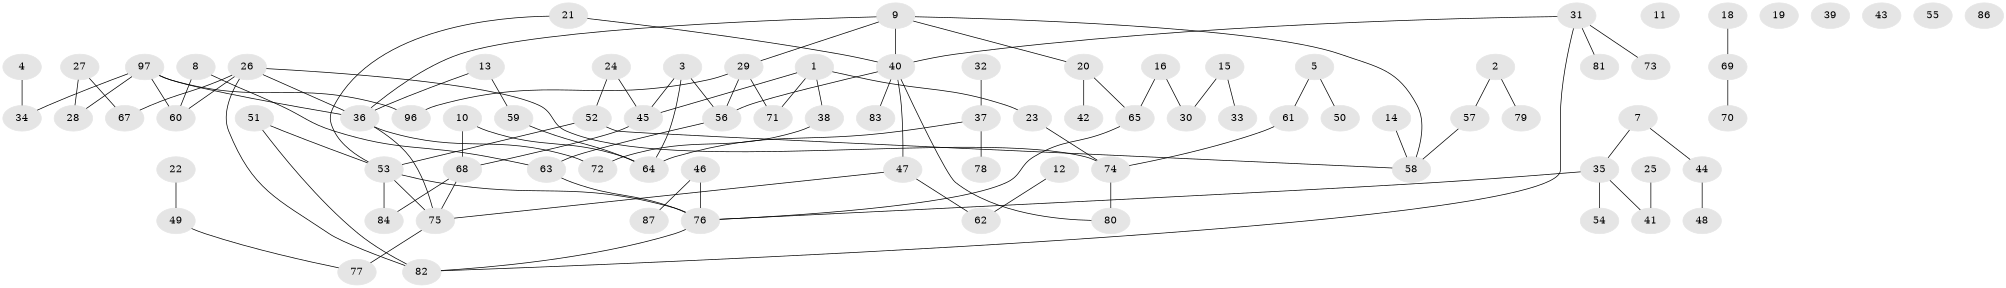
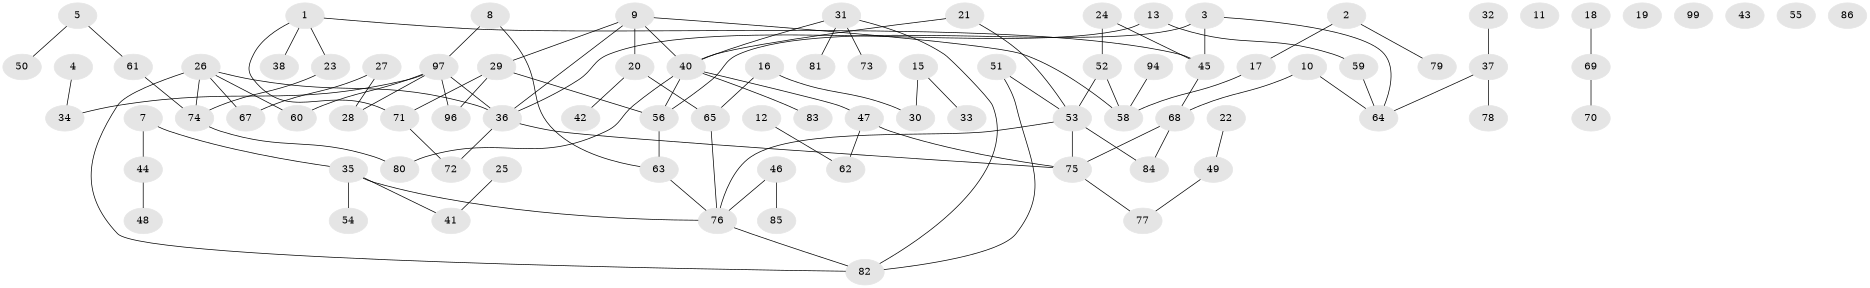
(1830, 16) -> (1694, 16)
(184, 98) -> (465, 41)
(1392, 118) -> (1154, 67)
(1470, 118) -> (1256, 67)
(706, 144) -> (425, 144)
(649, 221) -> (777, 221)
